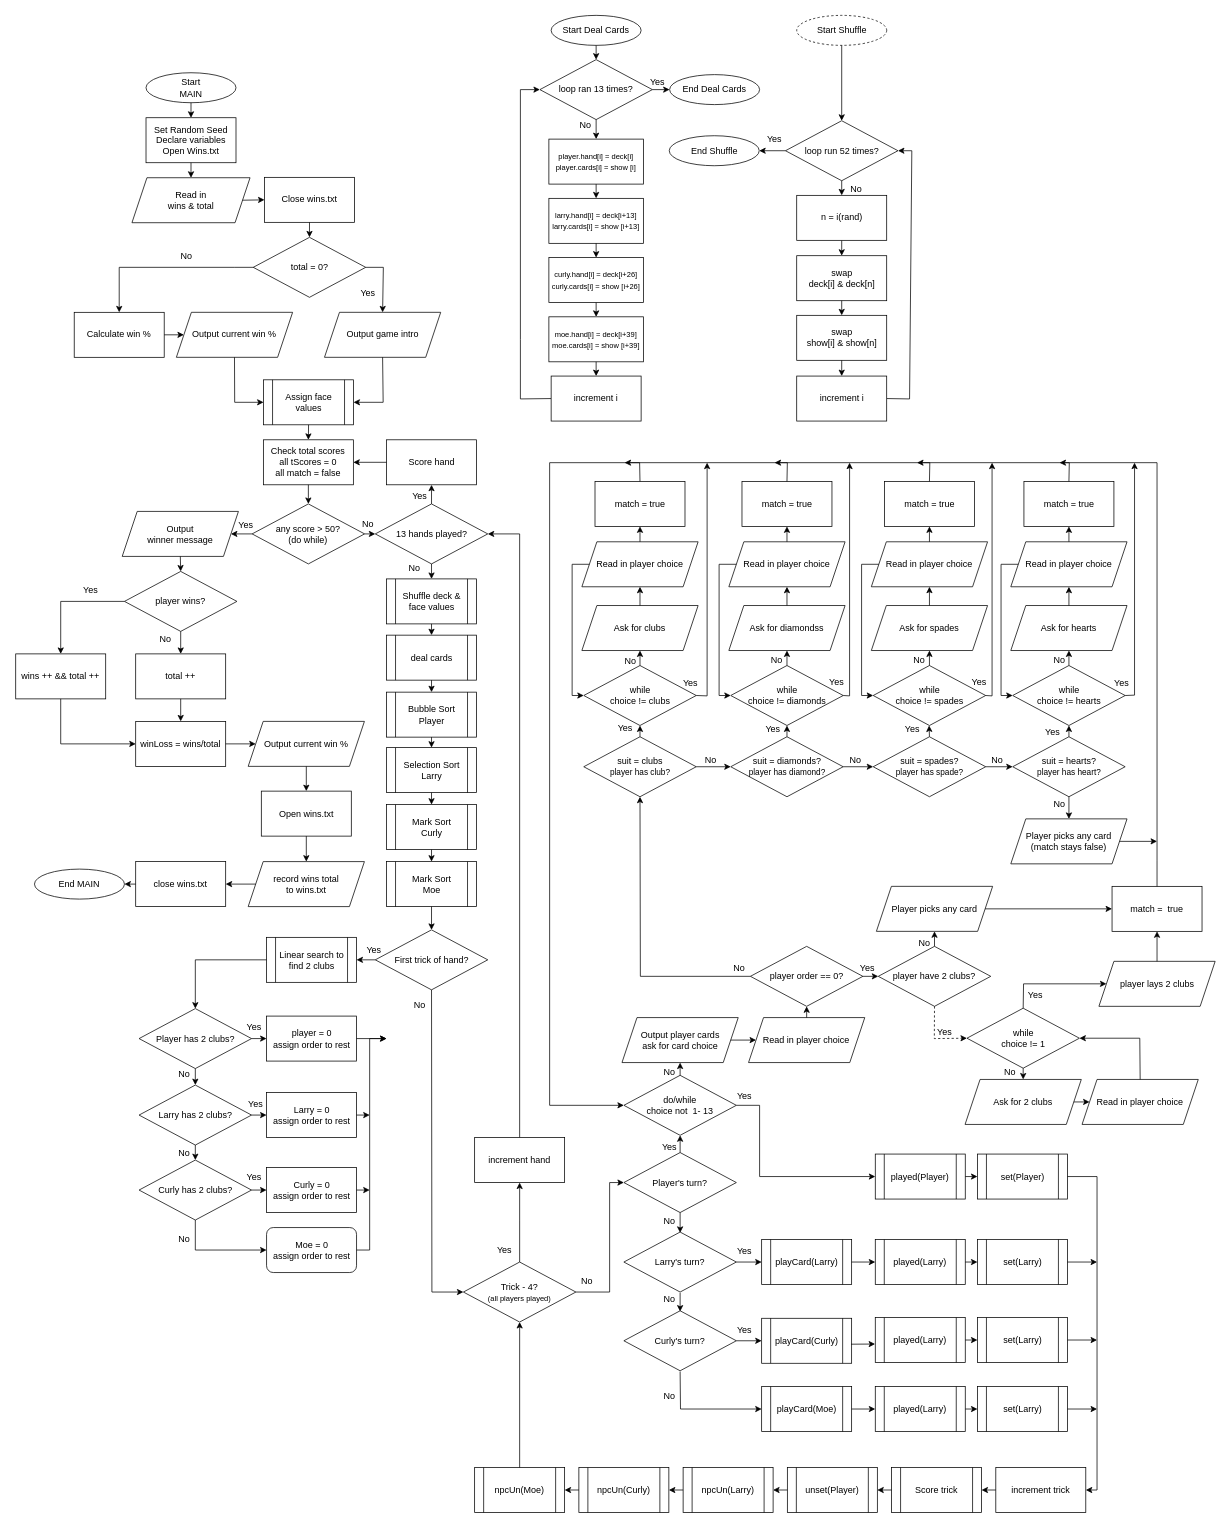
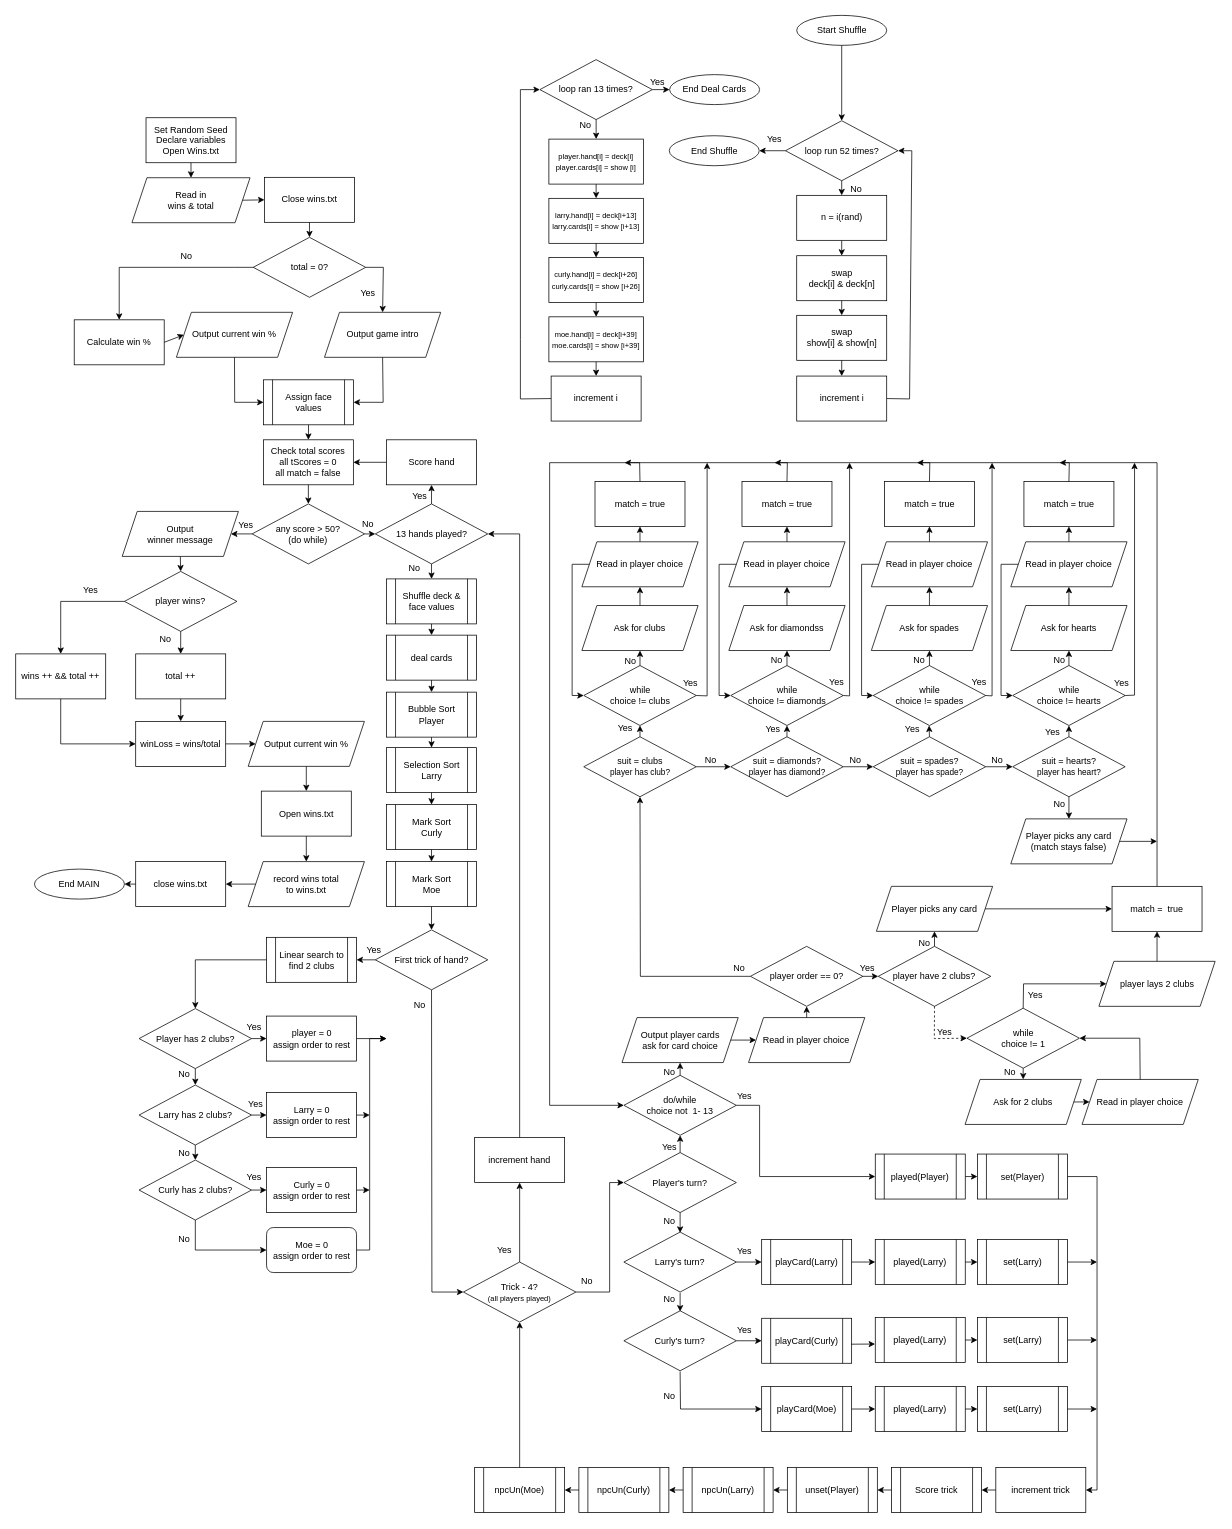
(596, 30) -> none
(842, 30) -> (842, 30)
(596, 51) -> none
(191, 88) -> none
(191, 109) -> none
(119, 335) -> (119, 342)
